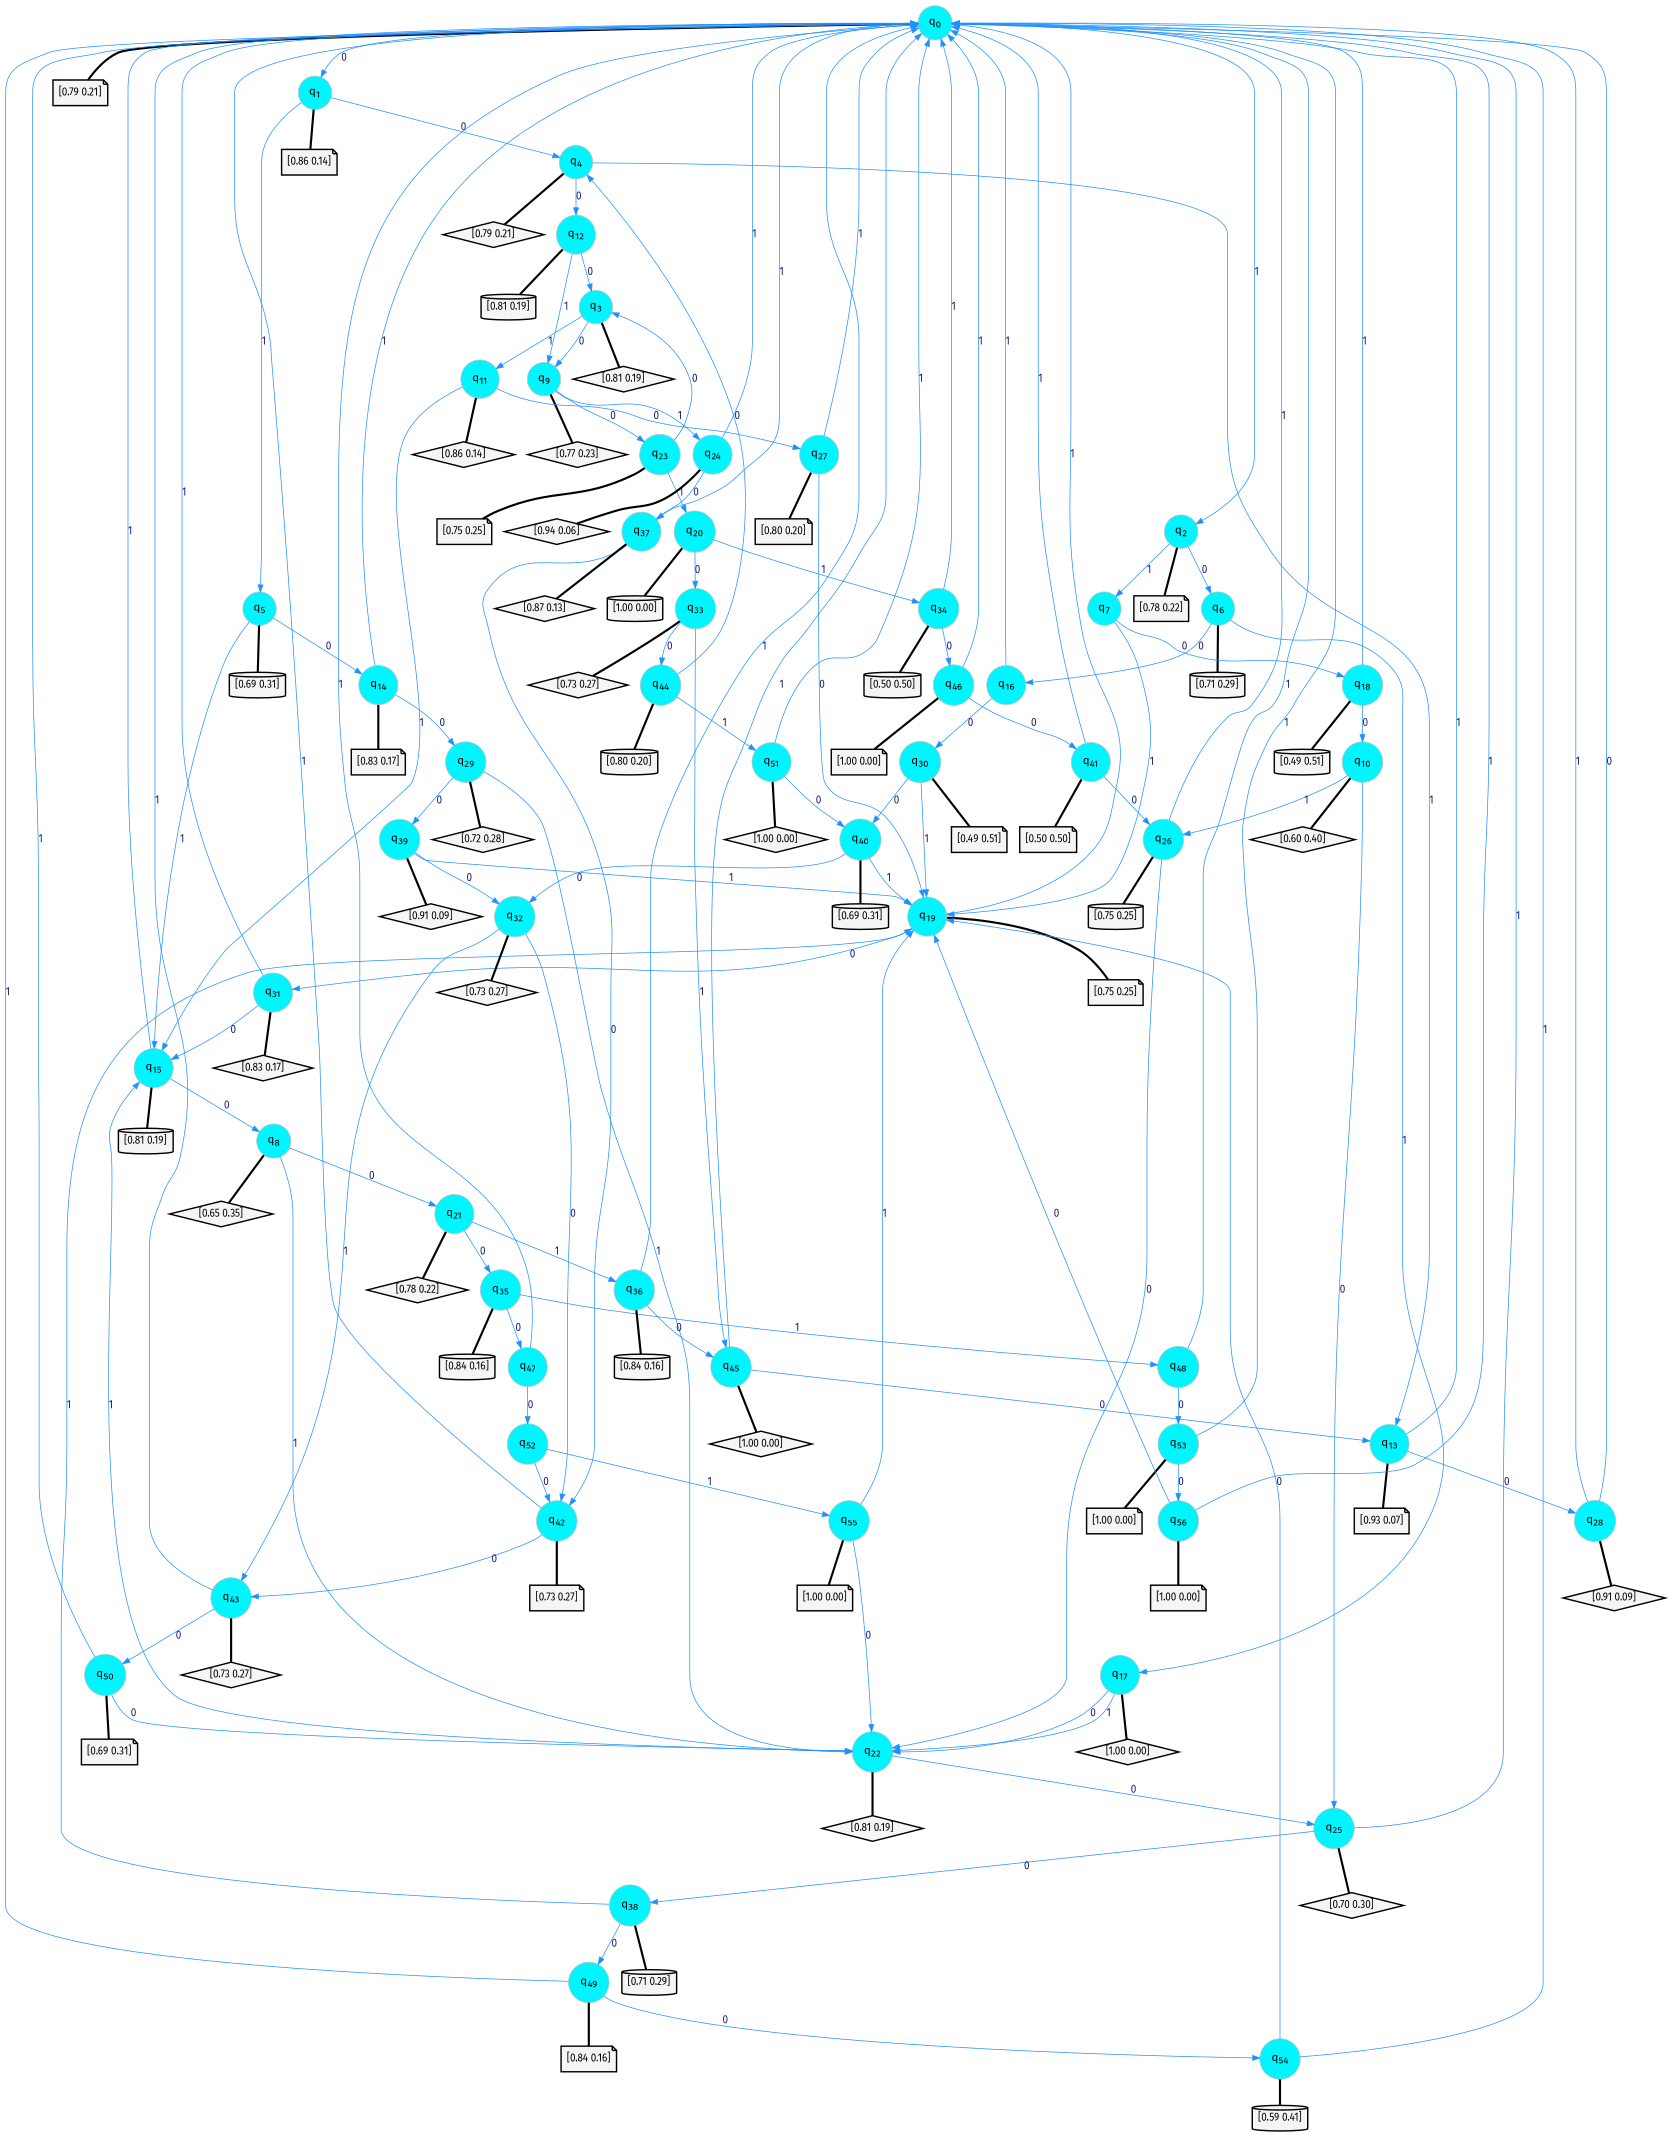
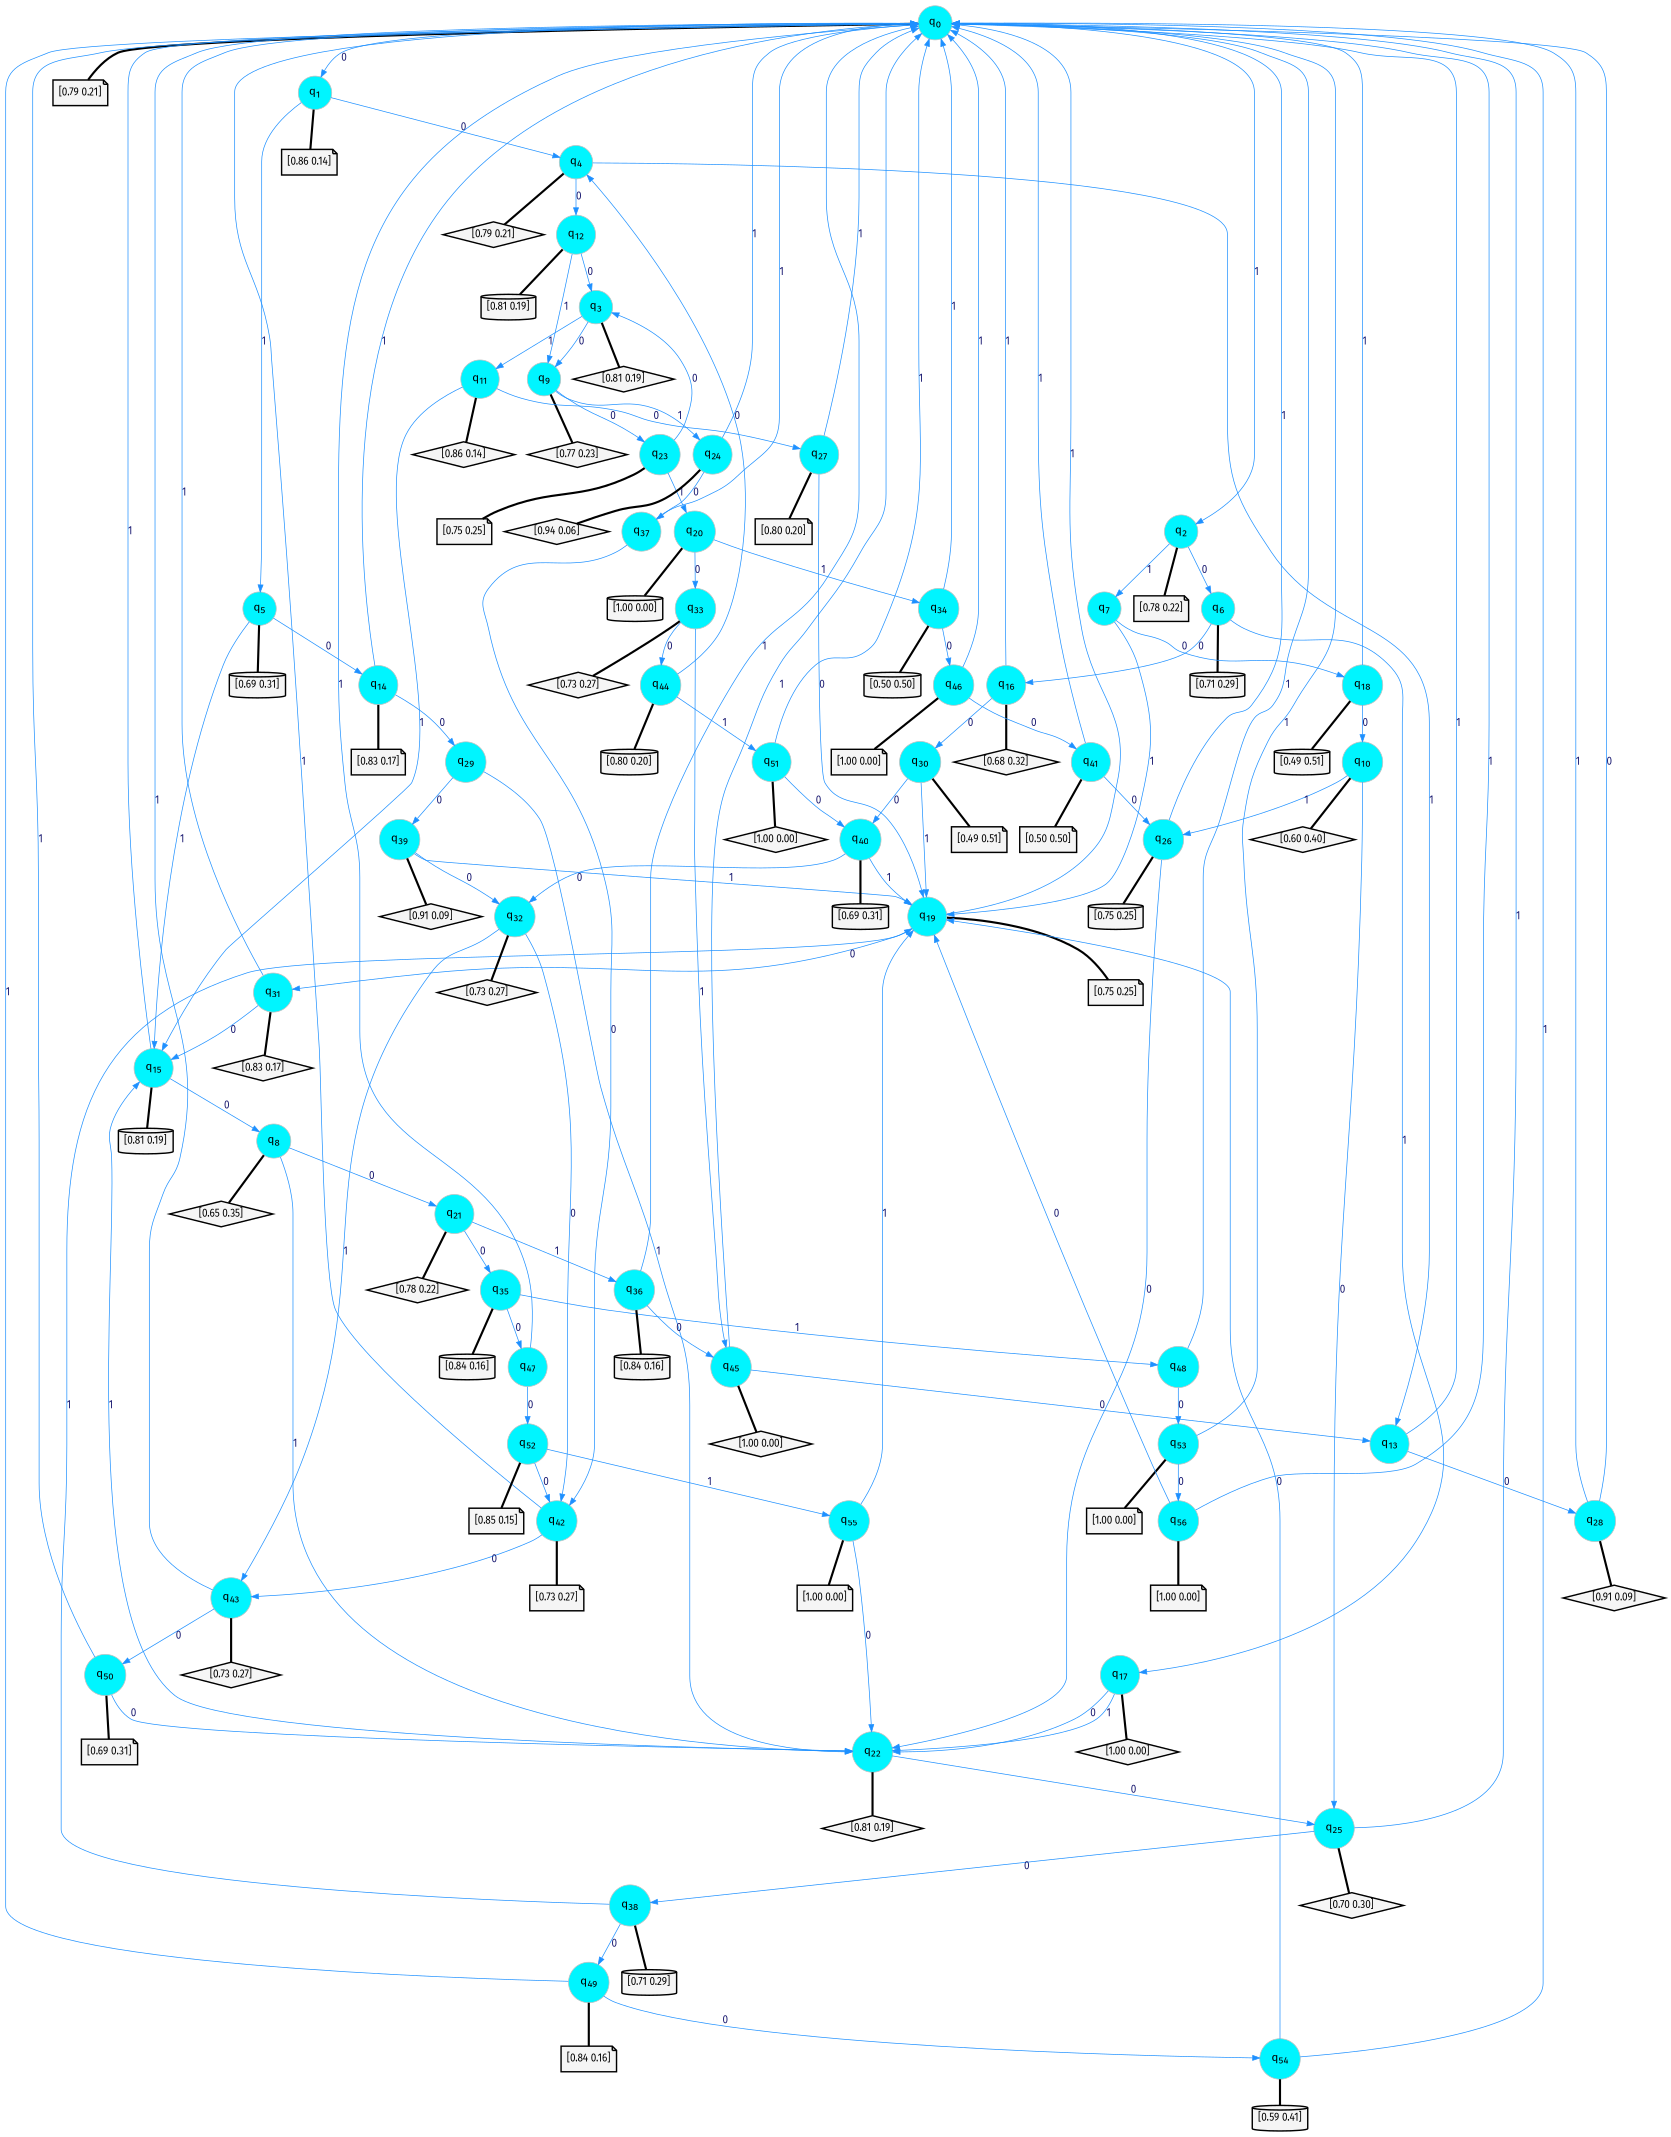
(545, 609) -> none
none -> (1006, 762)
(483, 840) -> none
none -> (496, 1521)
(1382, 1521) -> none
